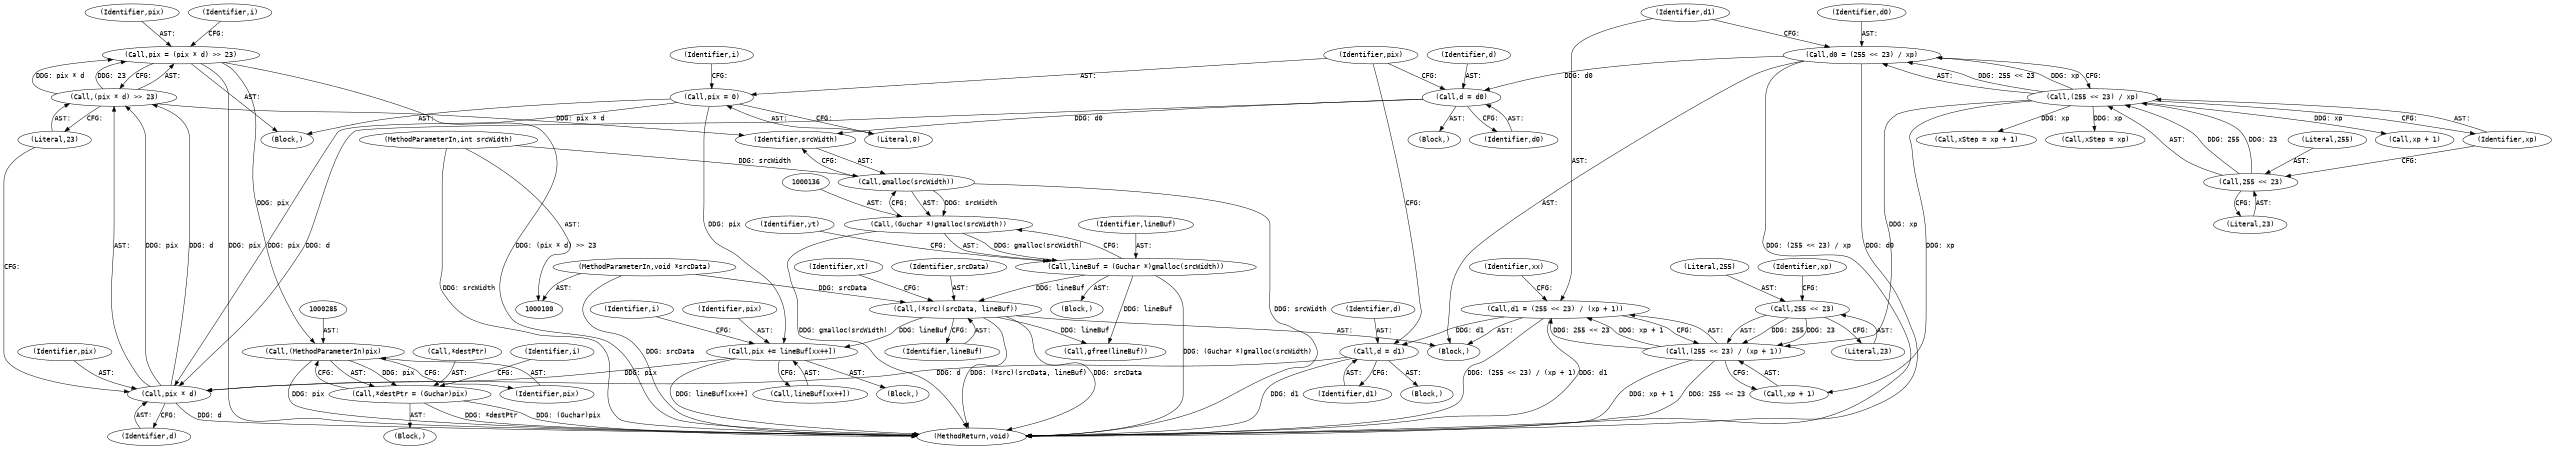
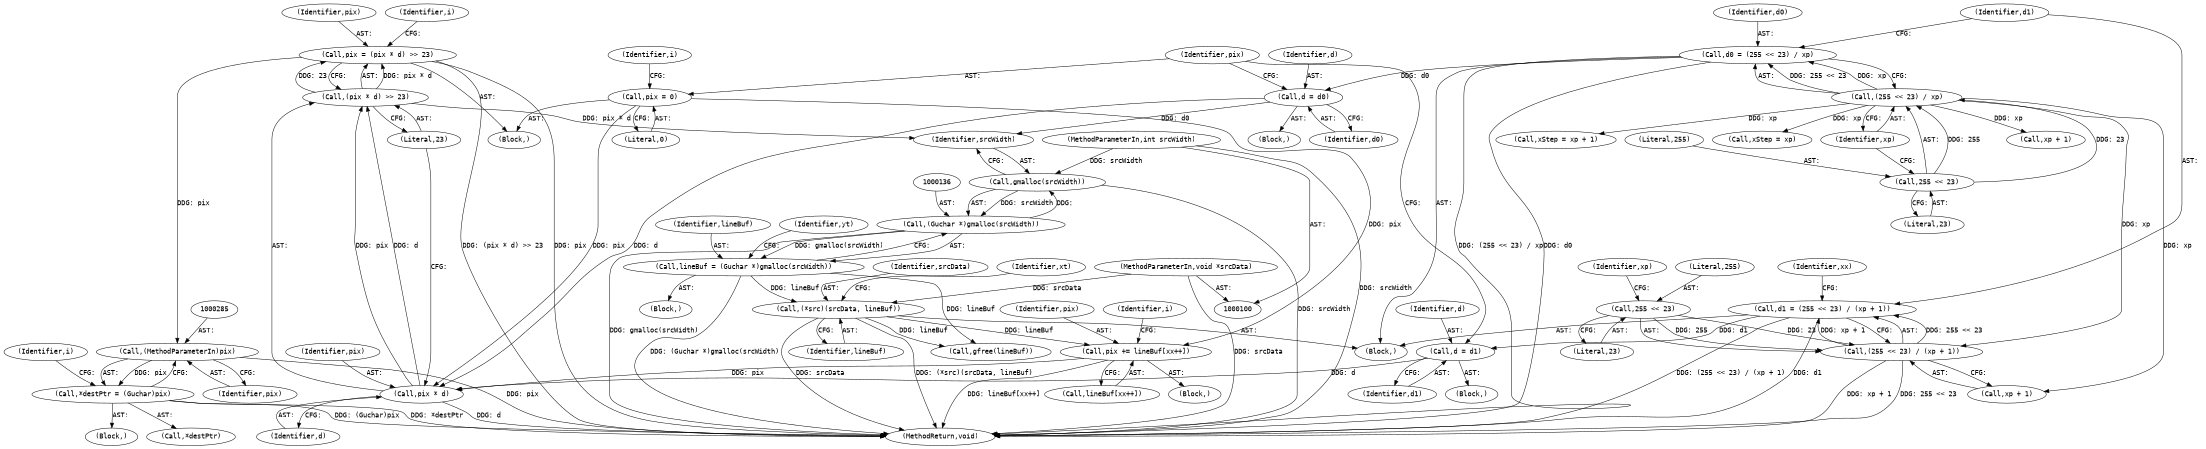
(901, 204) -> (1067, 204)
(449, 374) -> (150, 415)
(1204, 428) -> none
